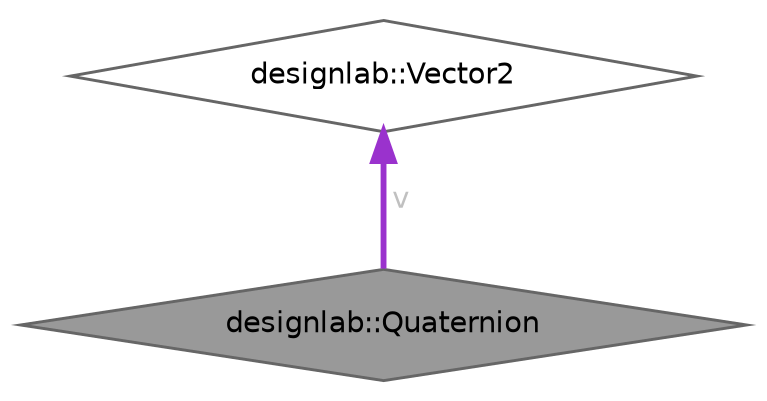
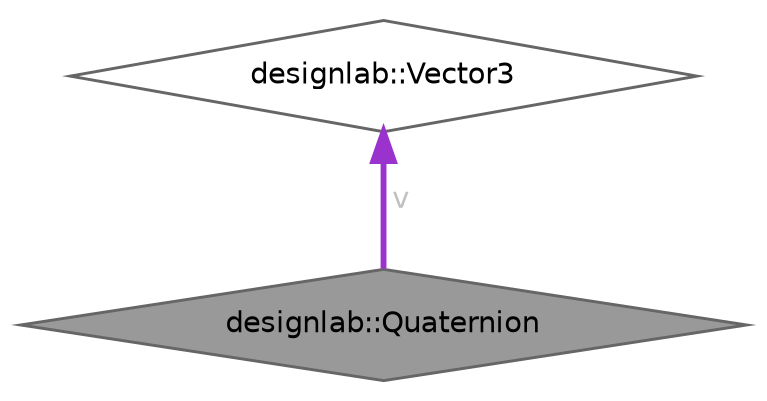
(384, 76) -> (384, 76)
